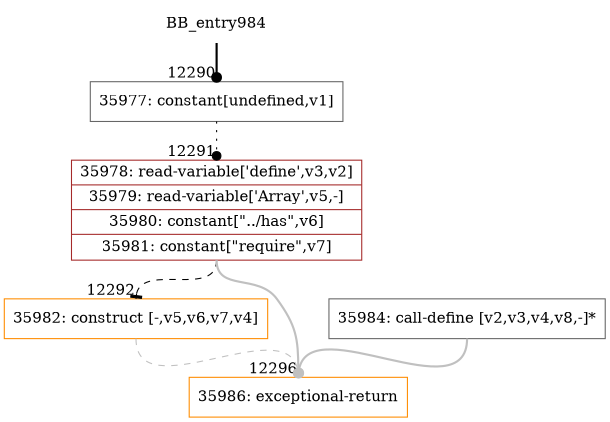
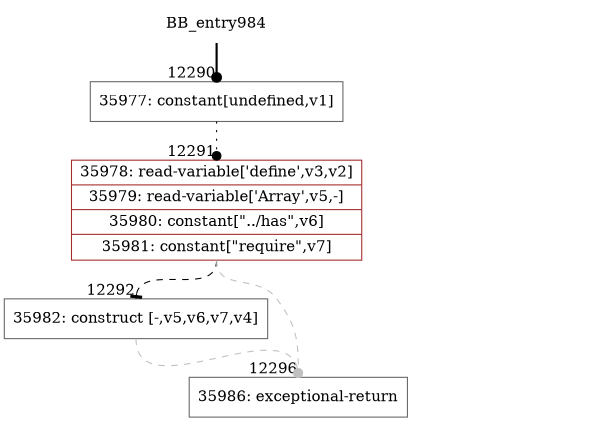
(276, 298) -> (276, 298)
(136, 319) -> (136, 319)
(467, 319) -> none
(298, 397) -> (298, 397)
